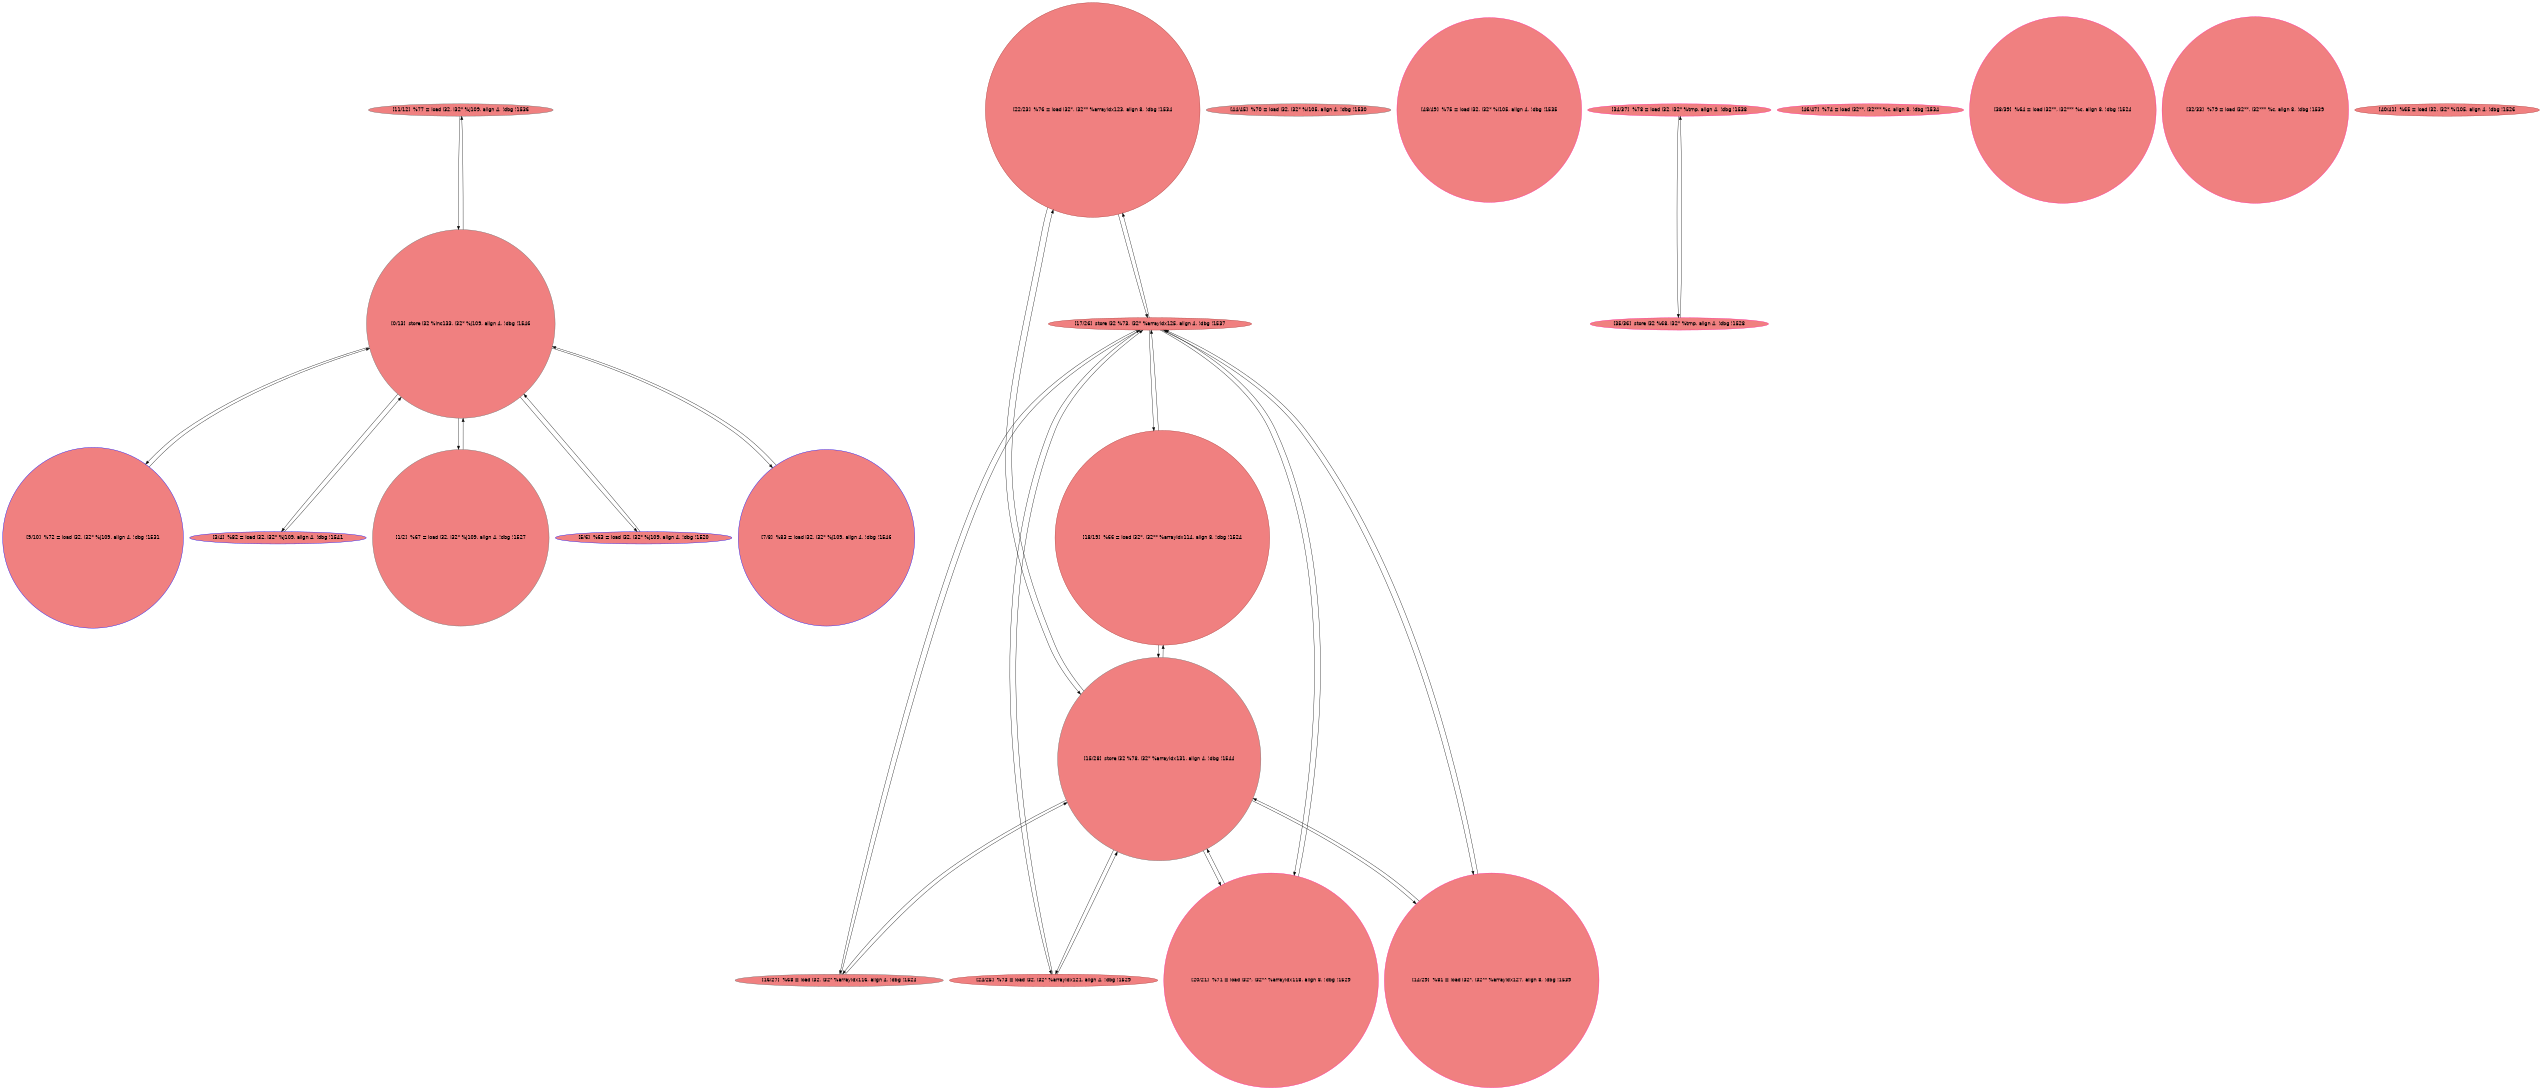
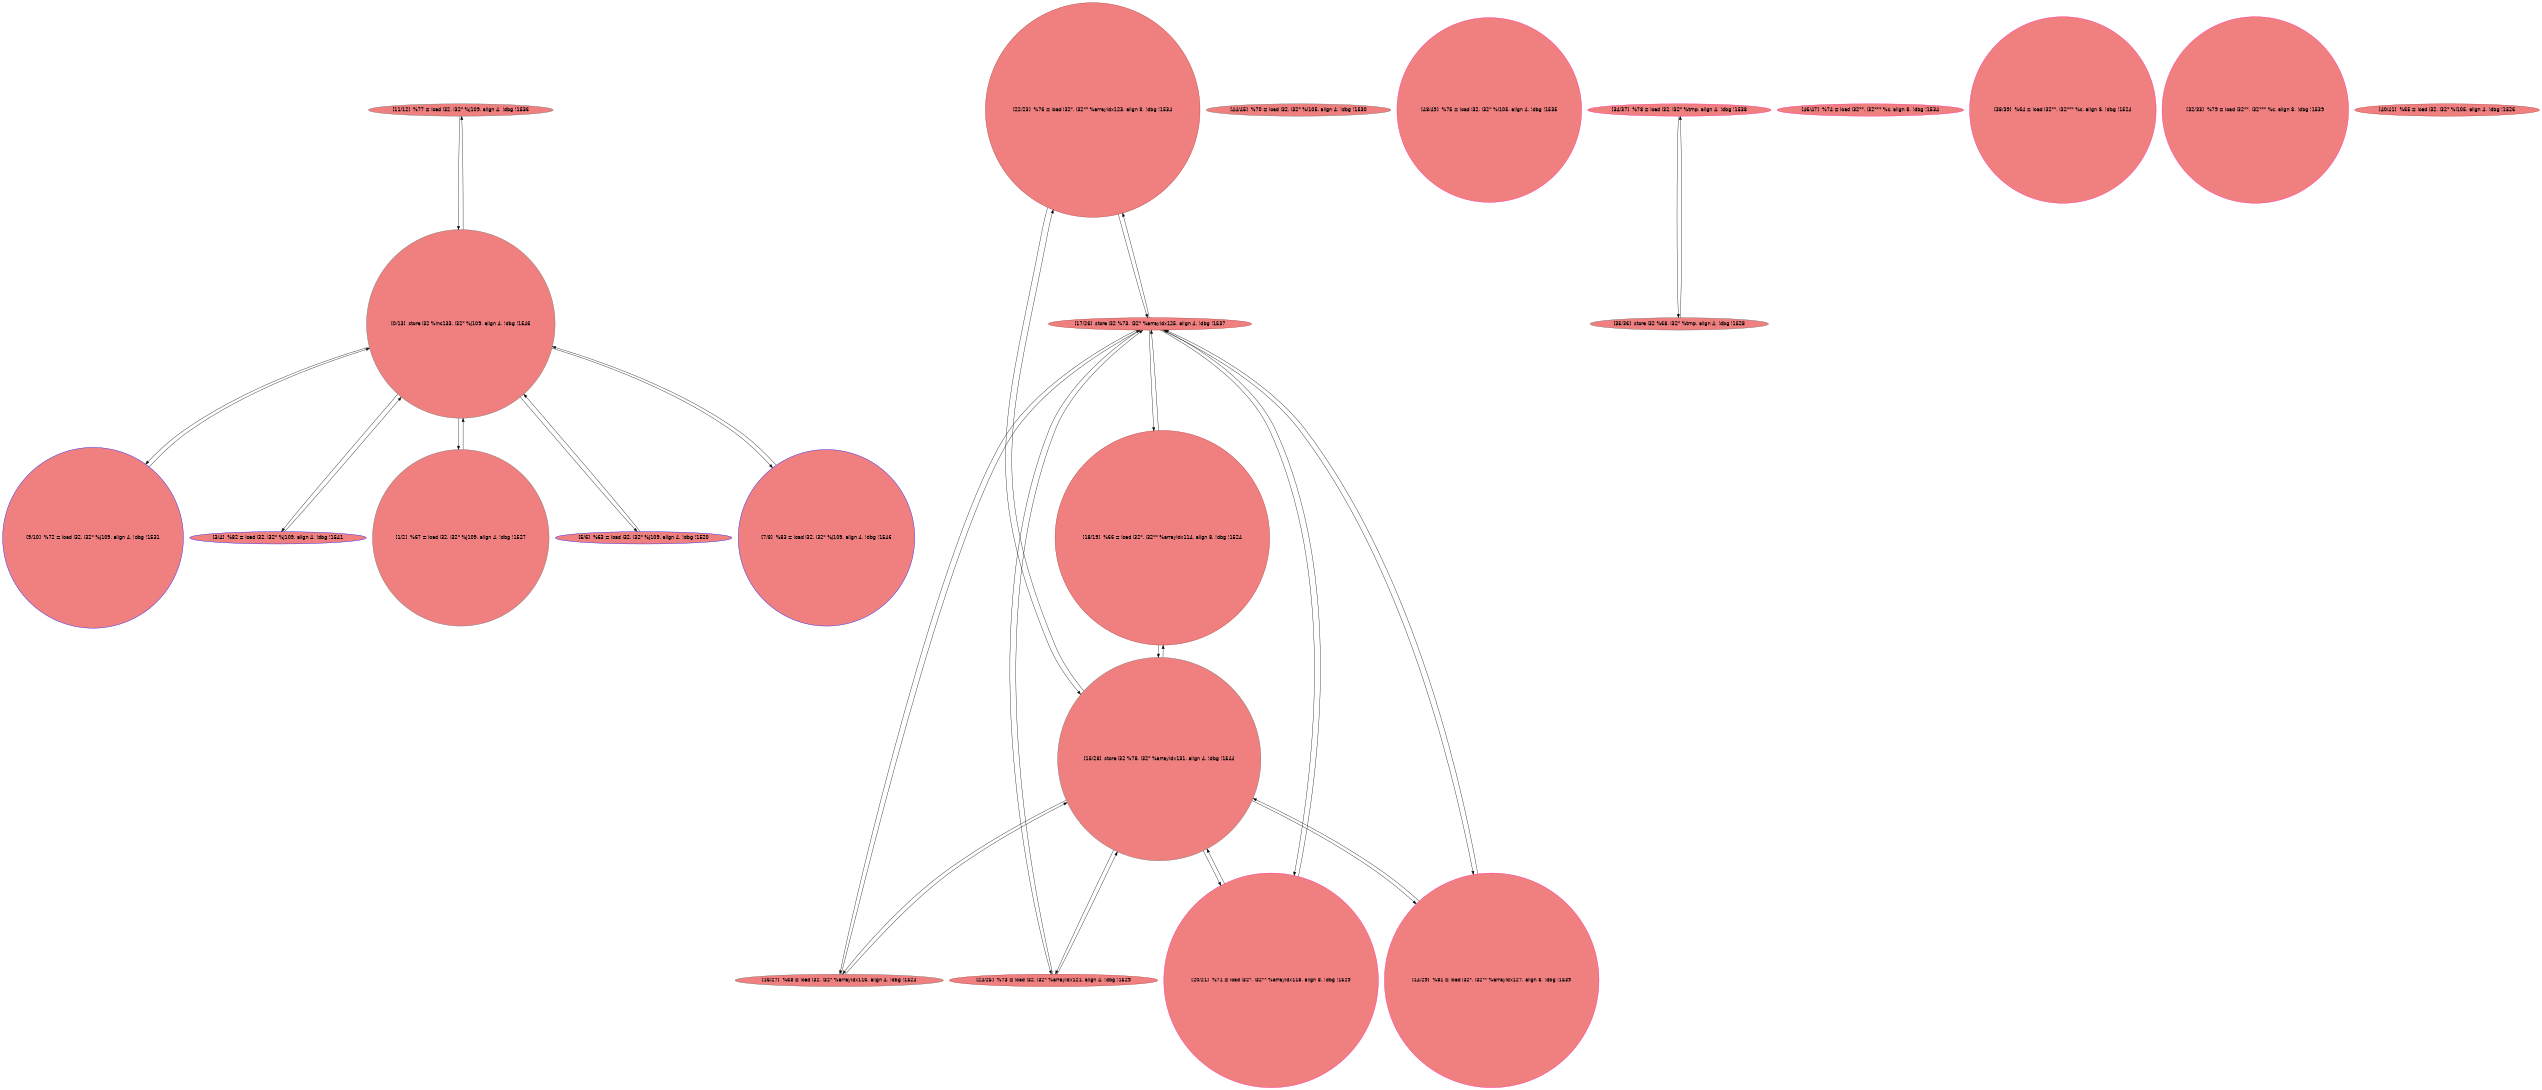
(1679, 324) -> (1679, 324)
